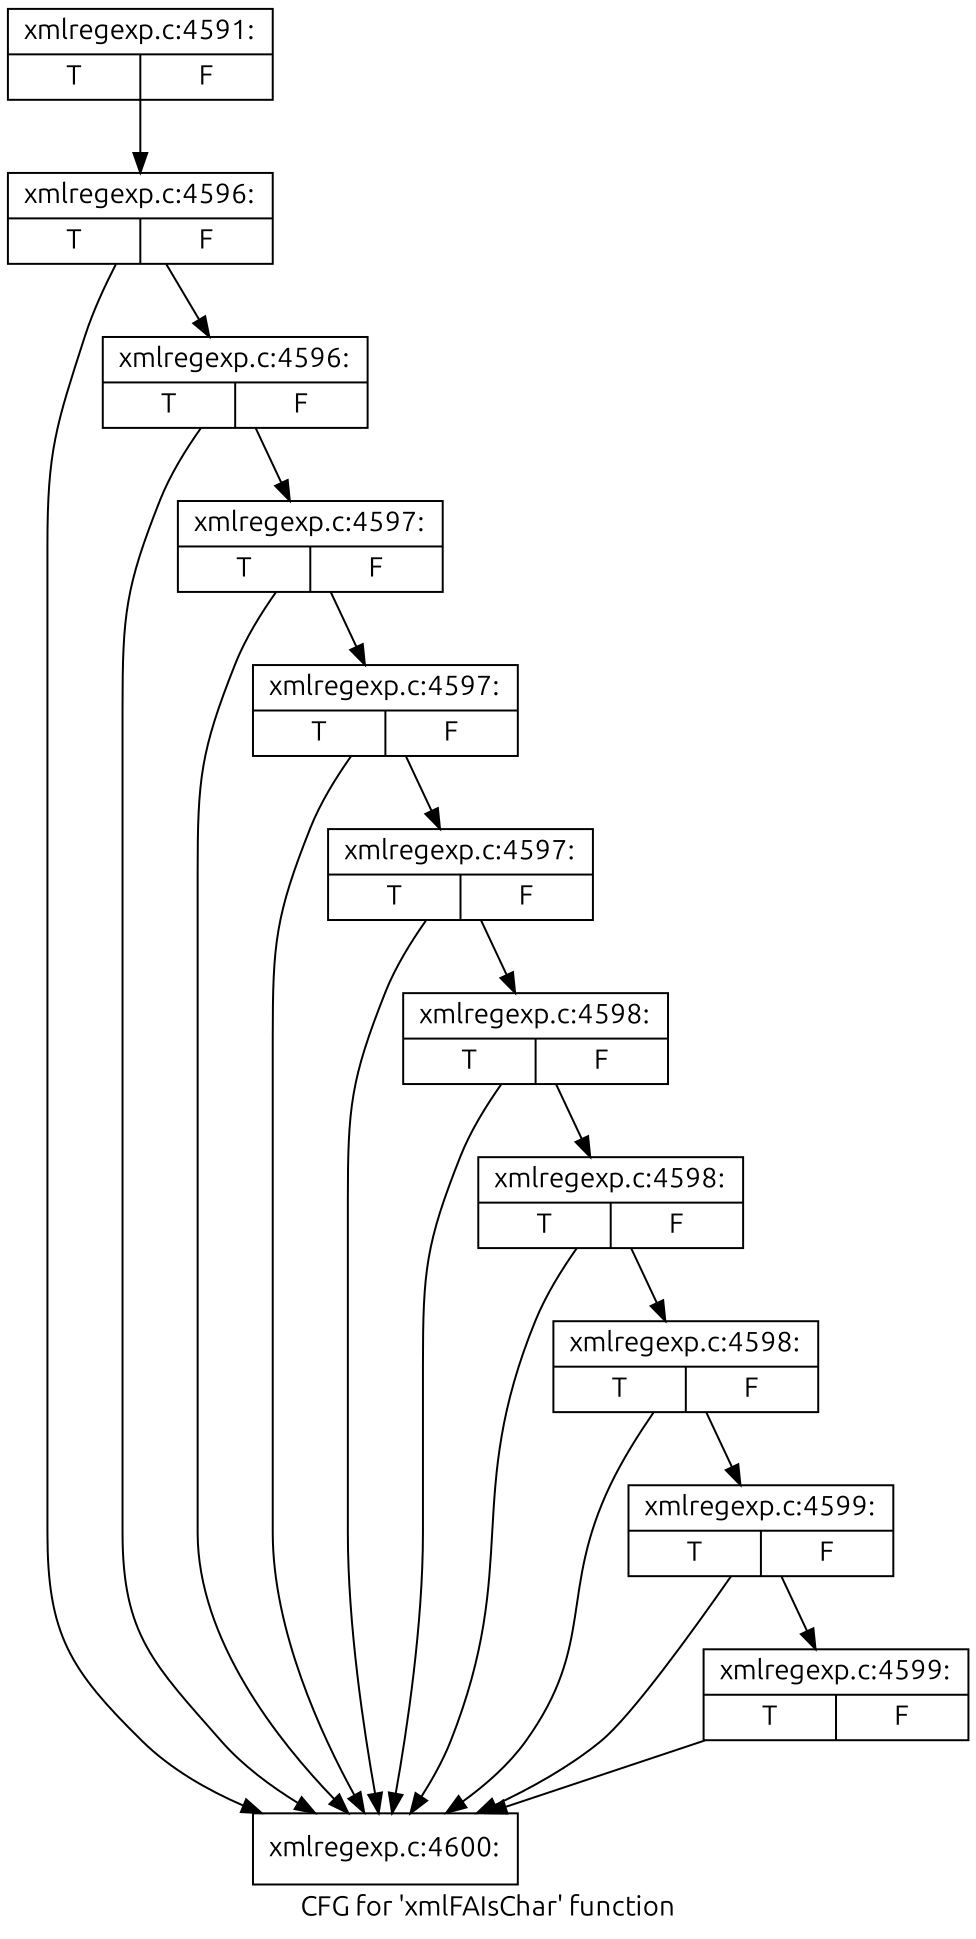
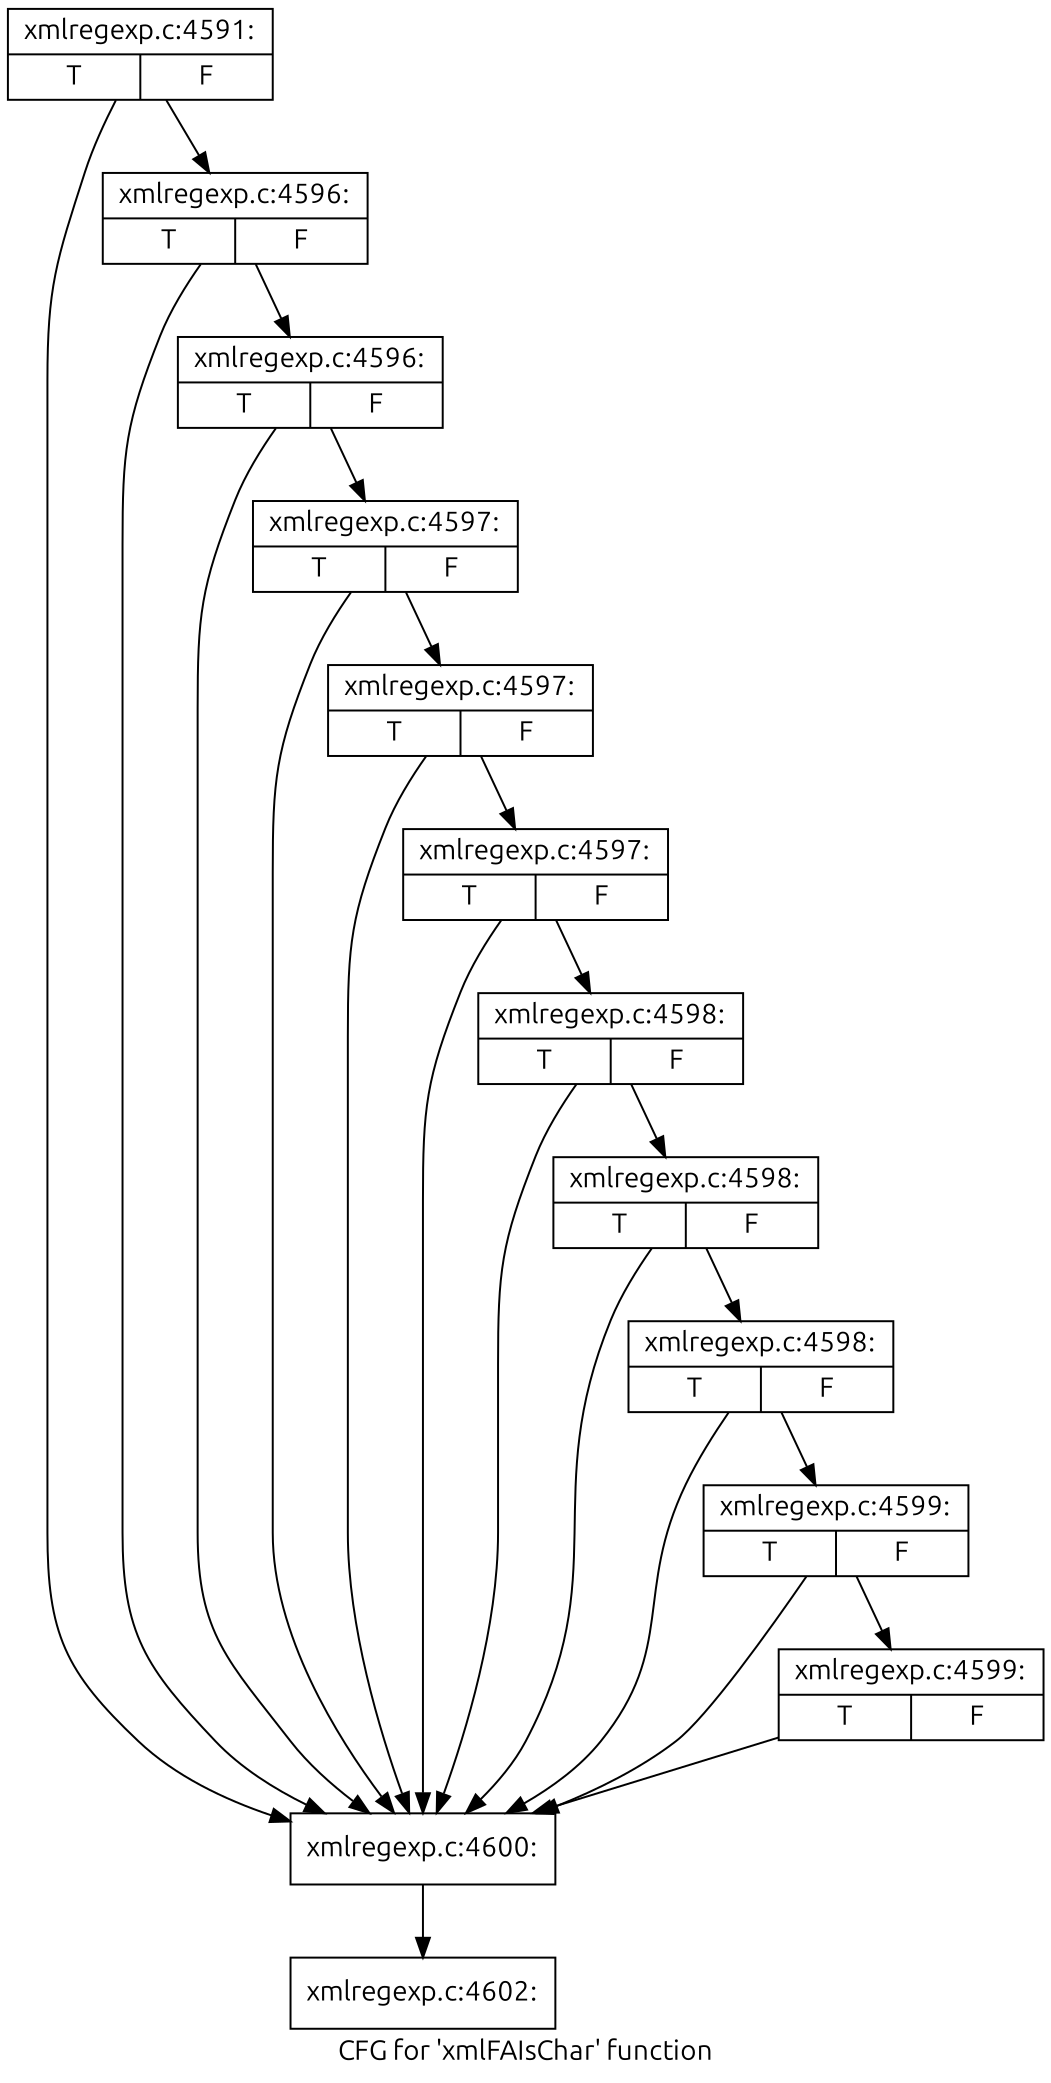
none -> (47, 1006)
none -> (423, 1993)
